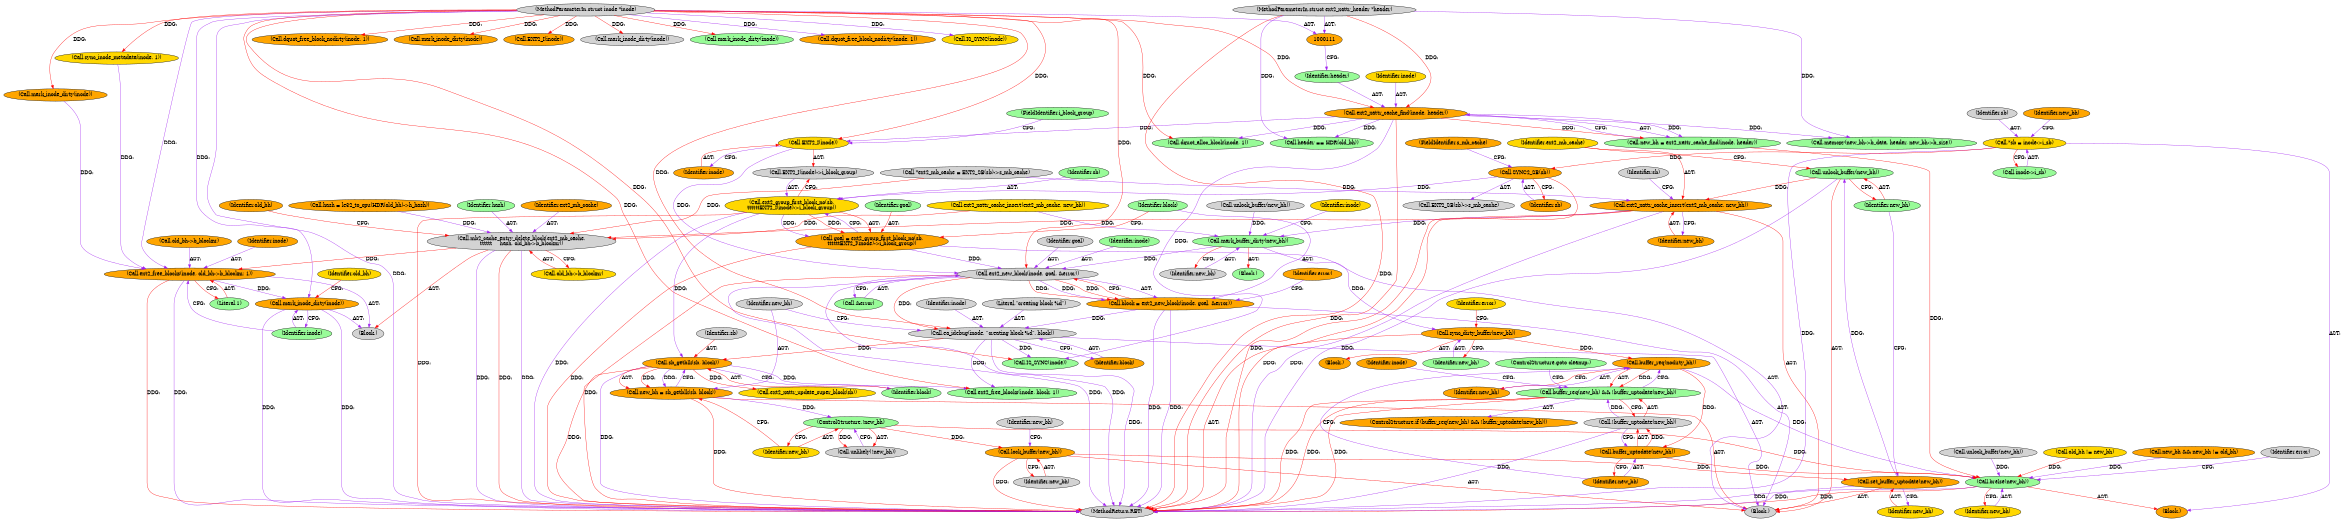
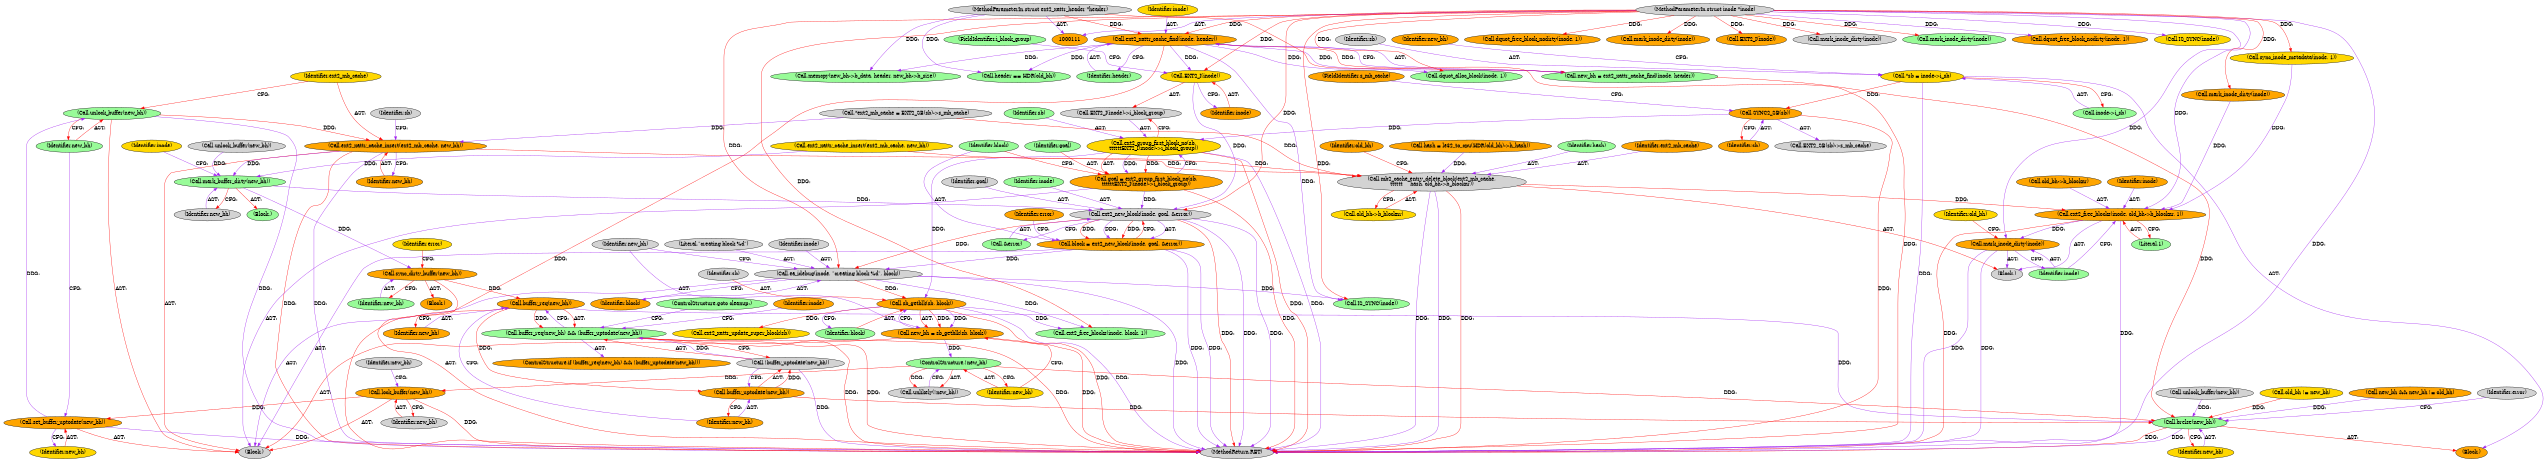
(1326, 56) -> (1130, 55)
(1661, 363) -> (541, 304)
